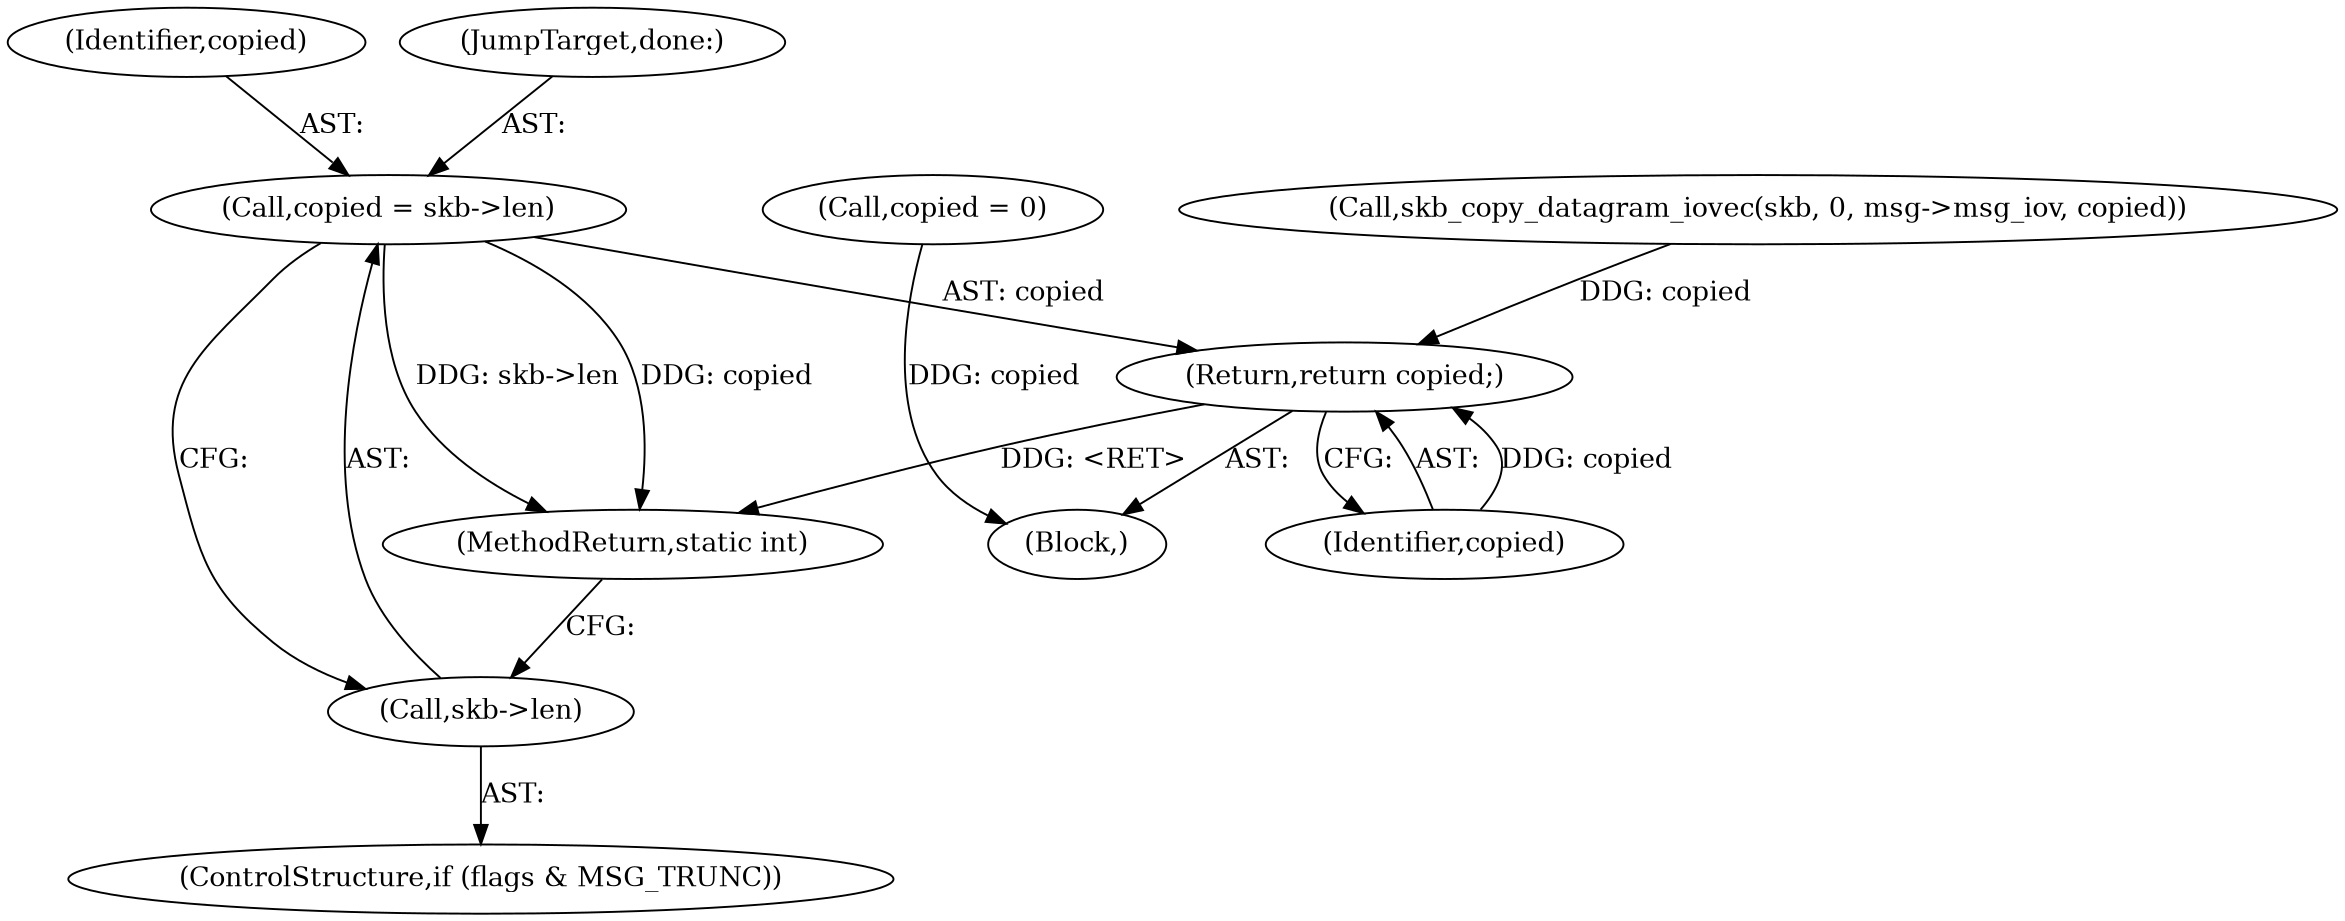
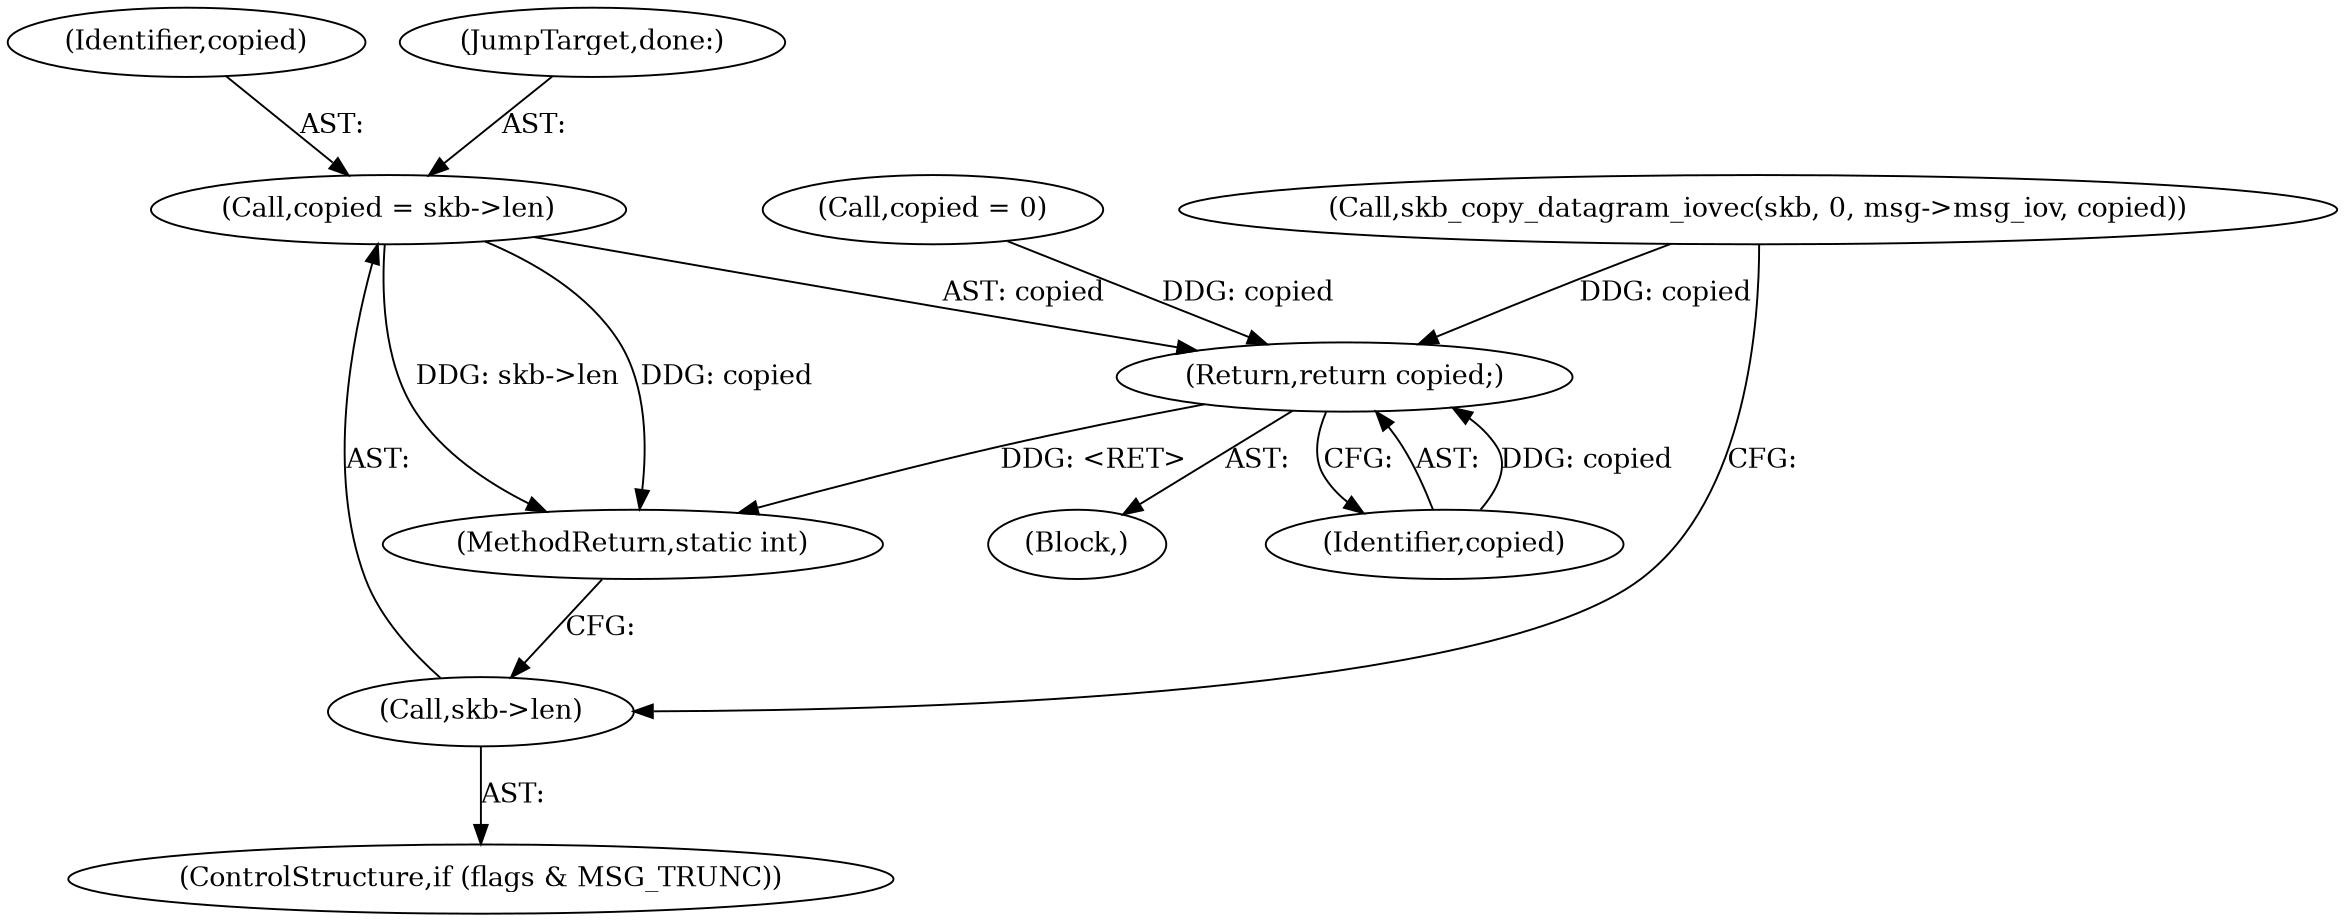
(907, 395) -> (1128, 289)
(178, 470) -> (1337, 671)
